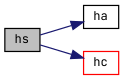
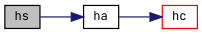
(56, 50) -> (134, 17)
